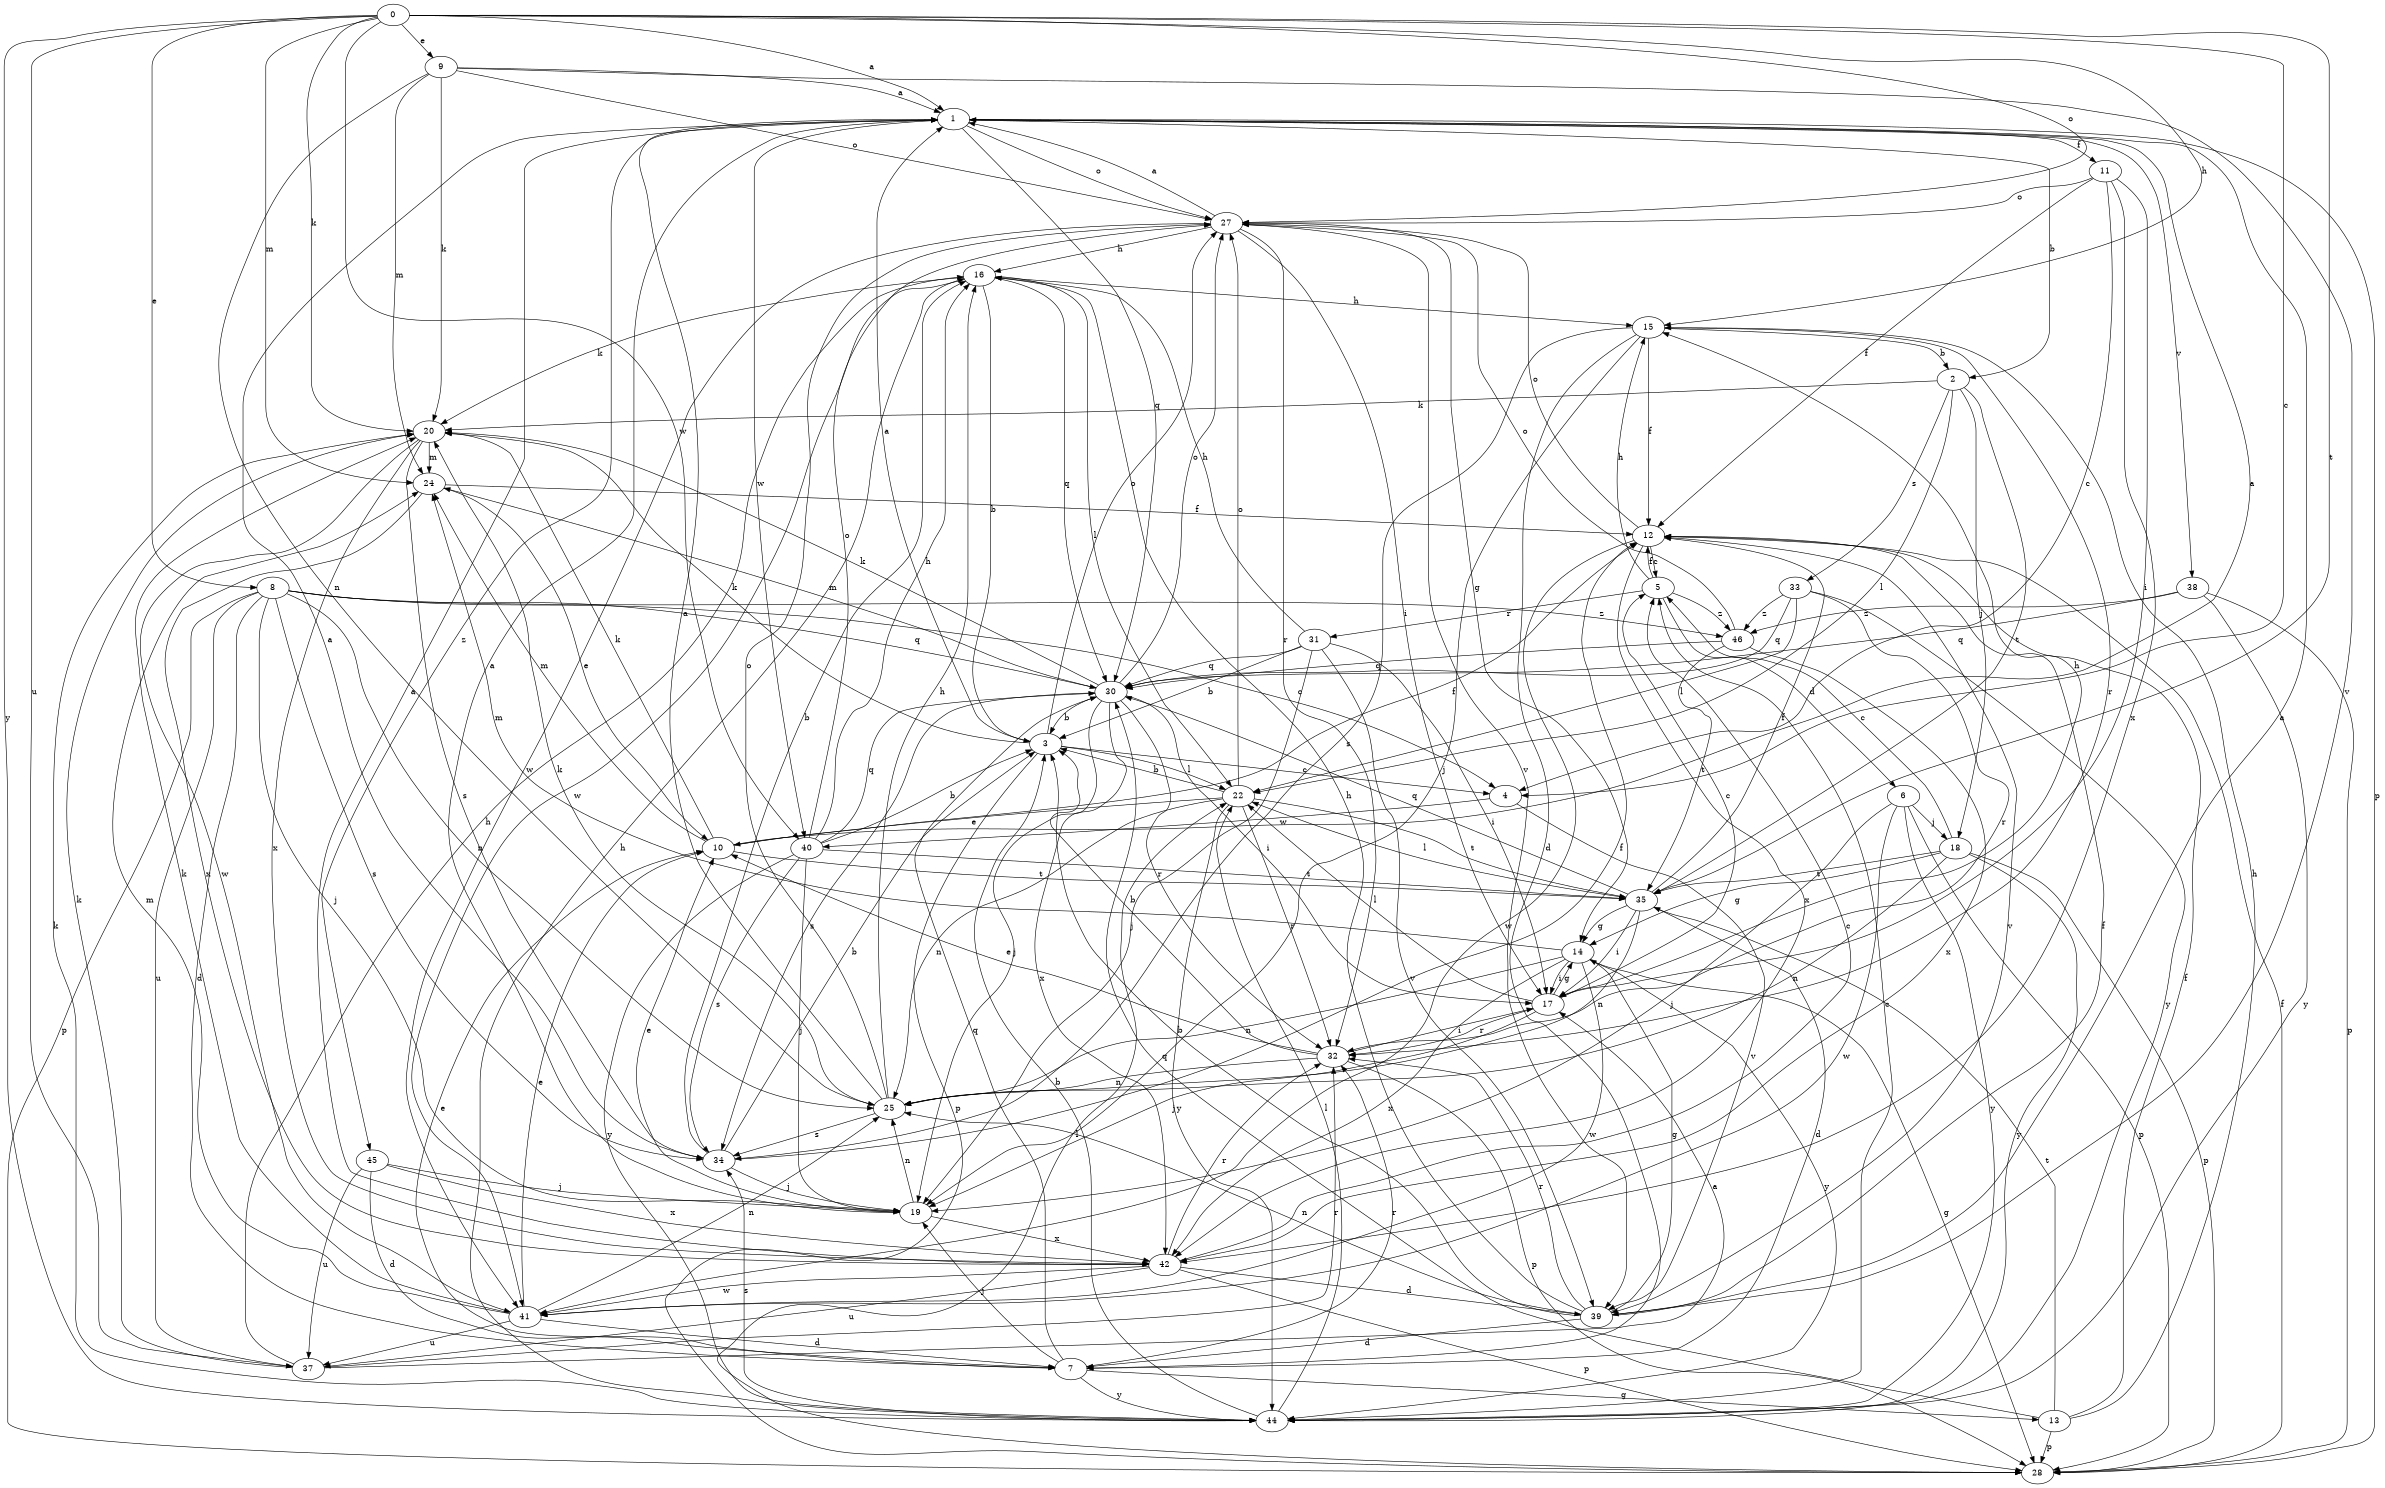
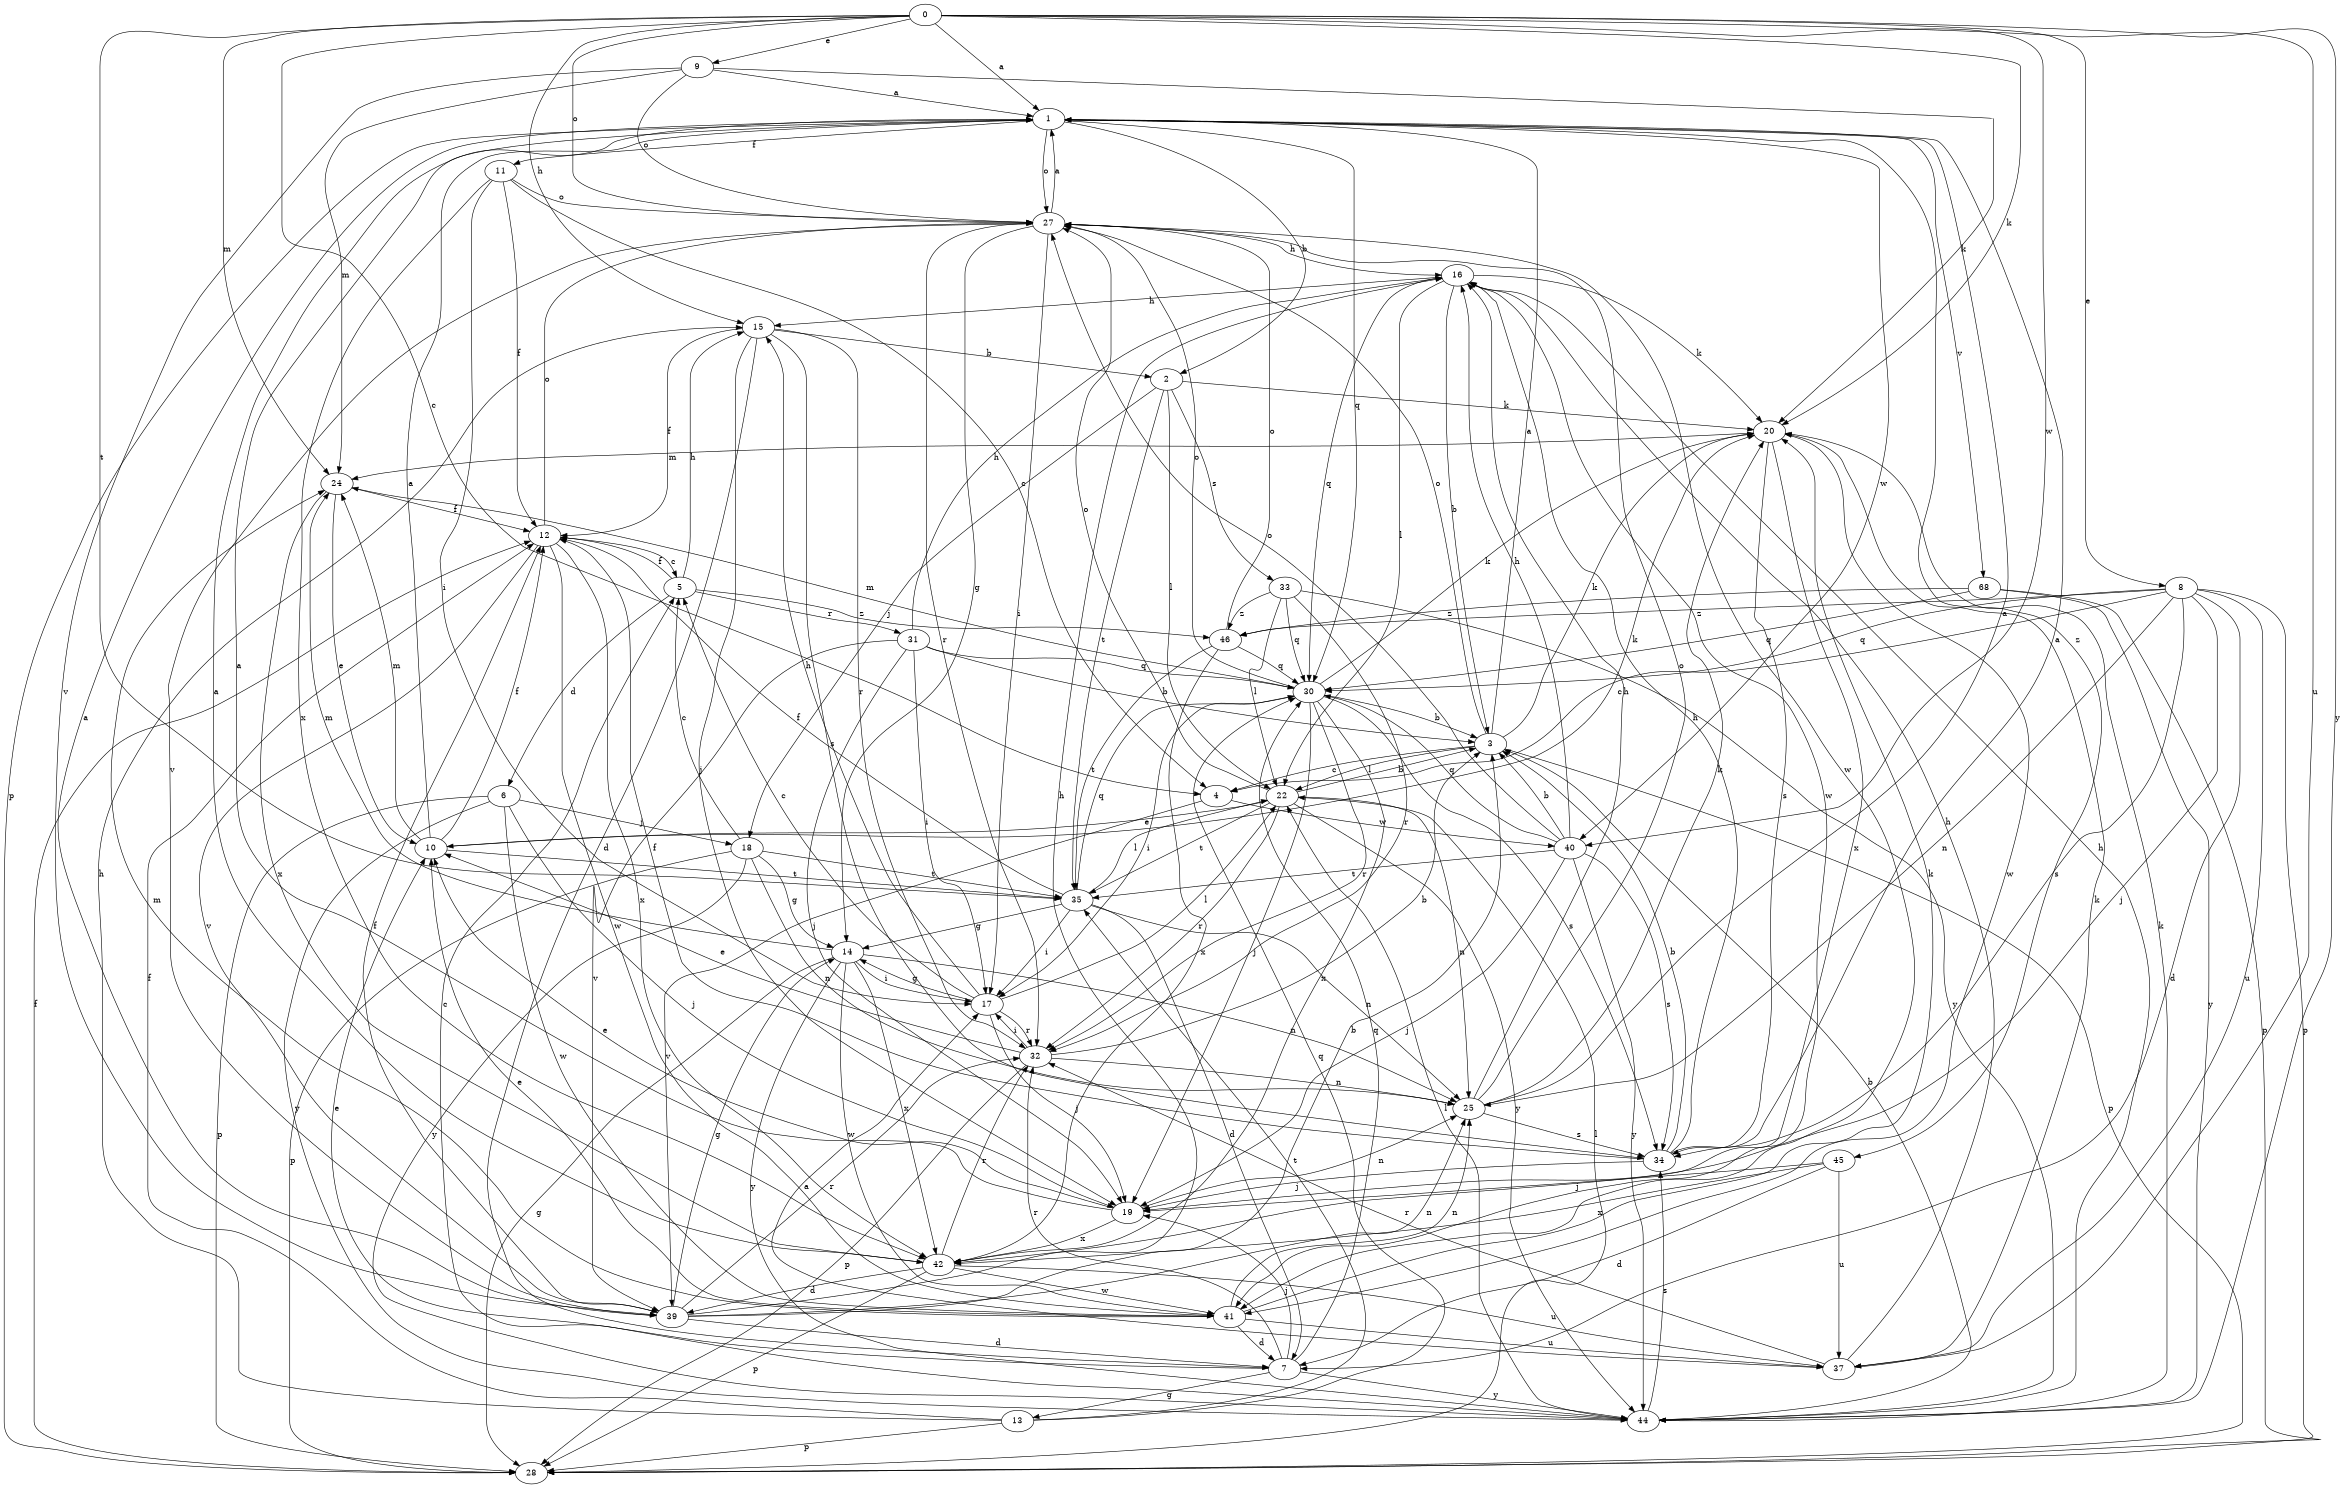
(2193, 588) -> (1984, 588)
(366, 636) -> none
(808, 718) -> (1696, 718)
(1711, 1098) -> none
